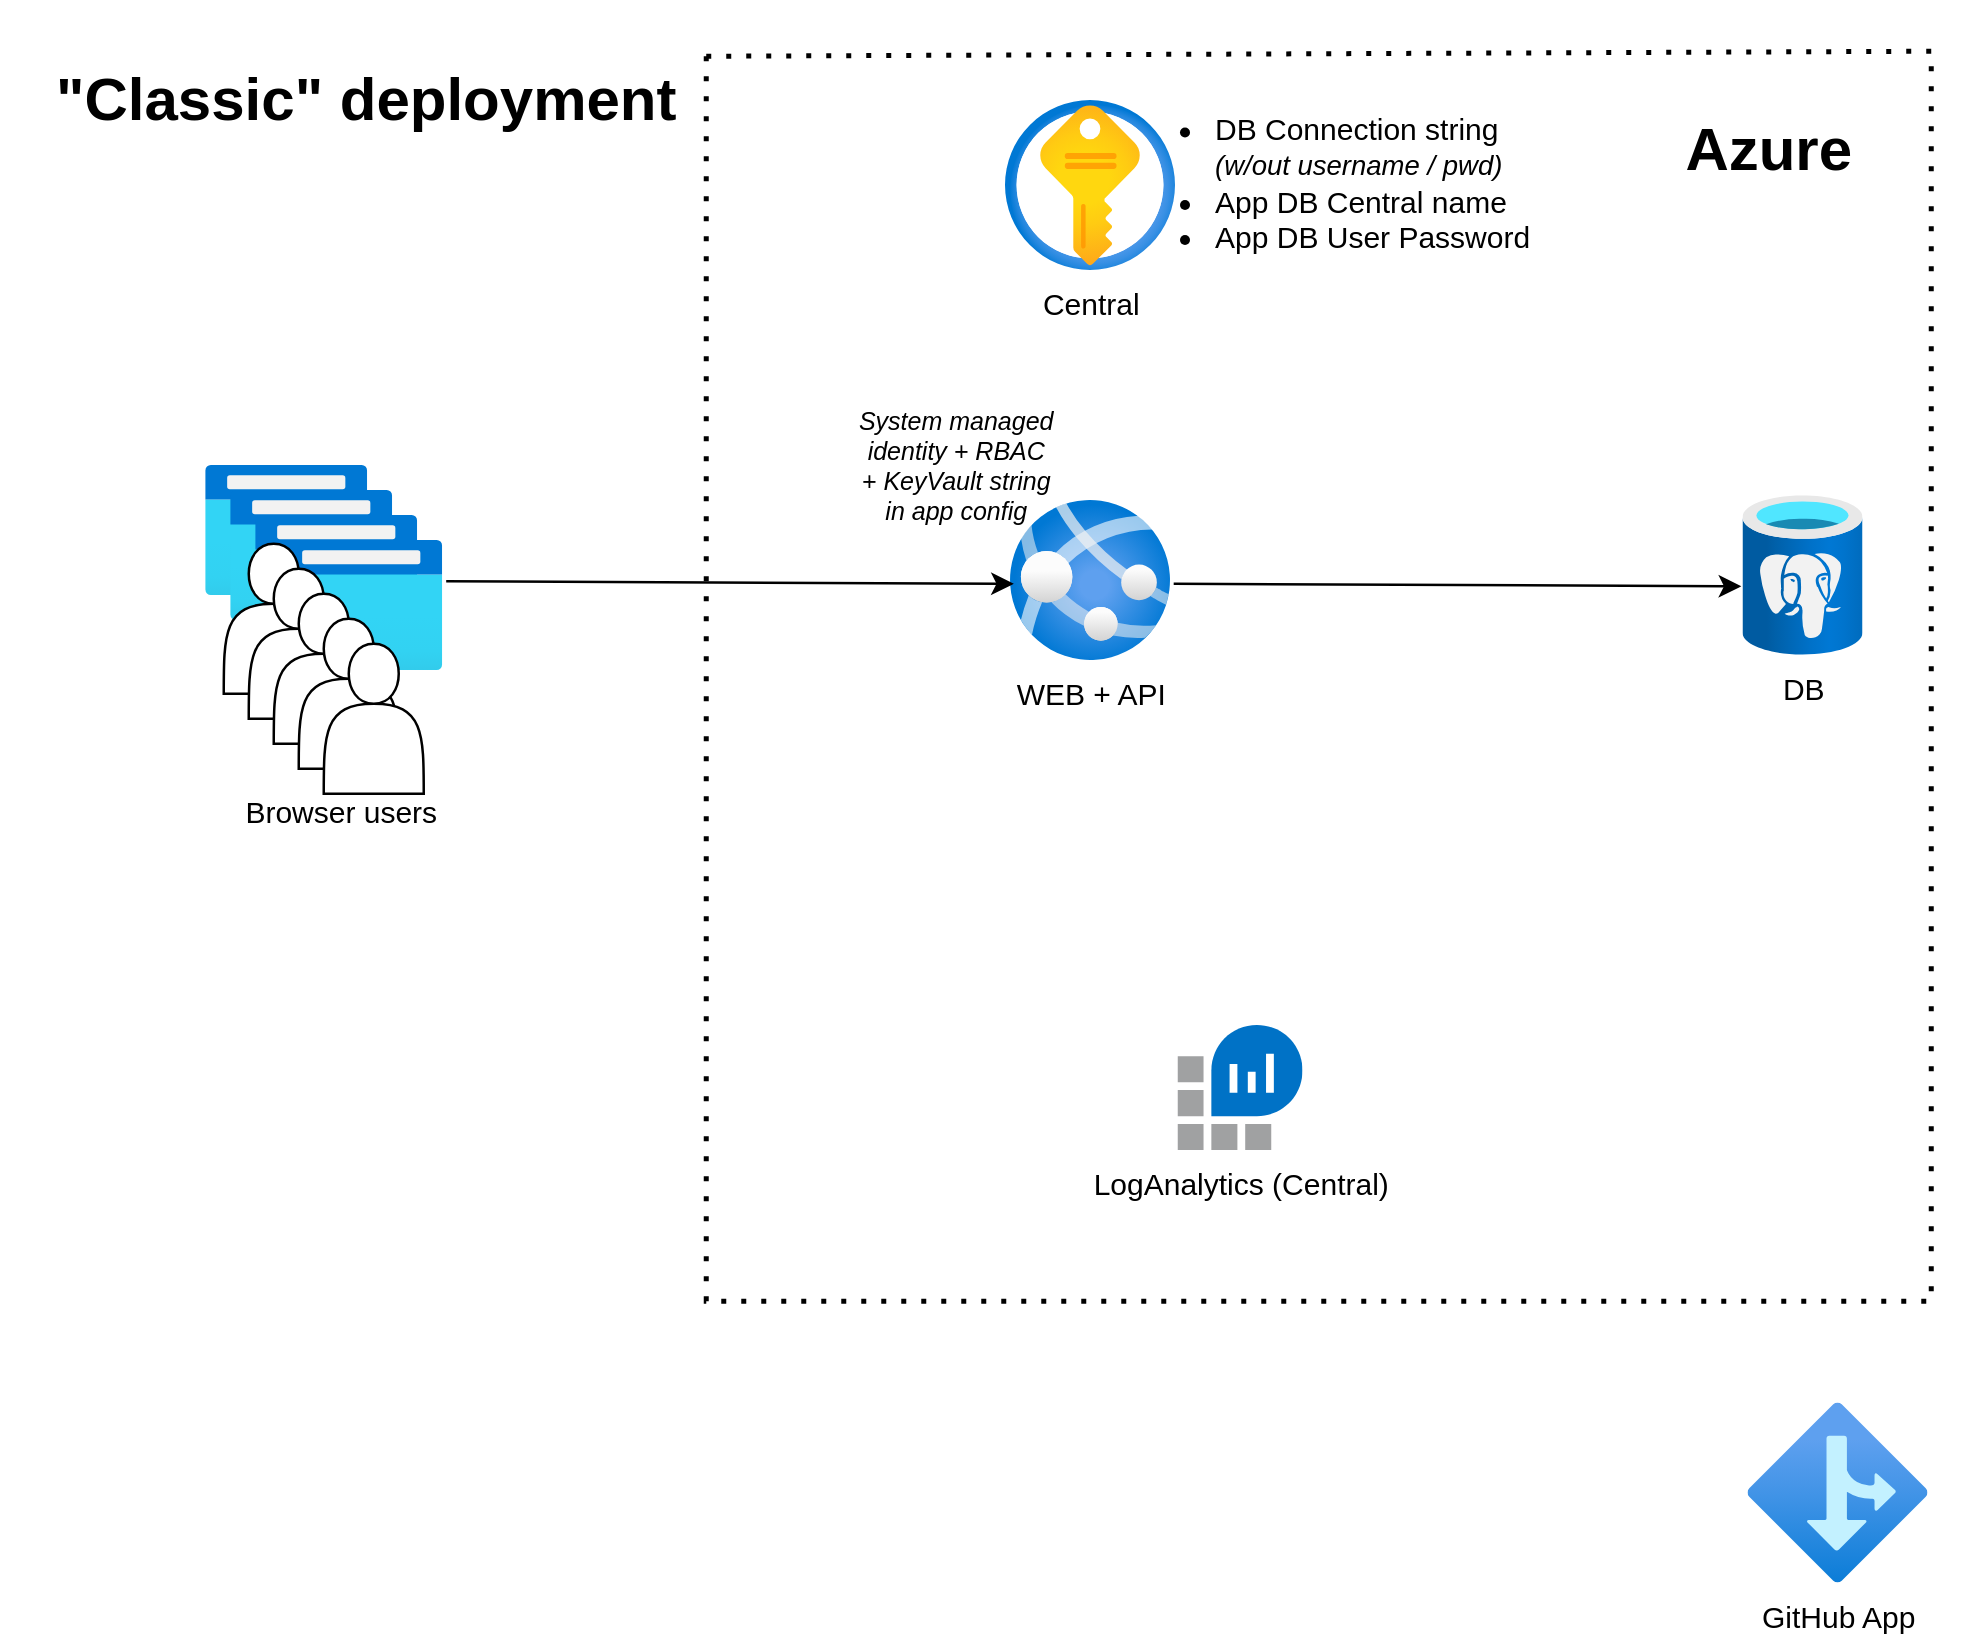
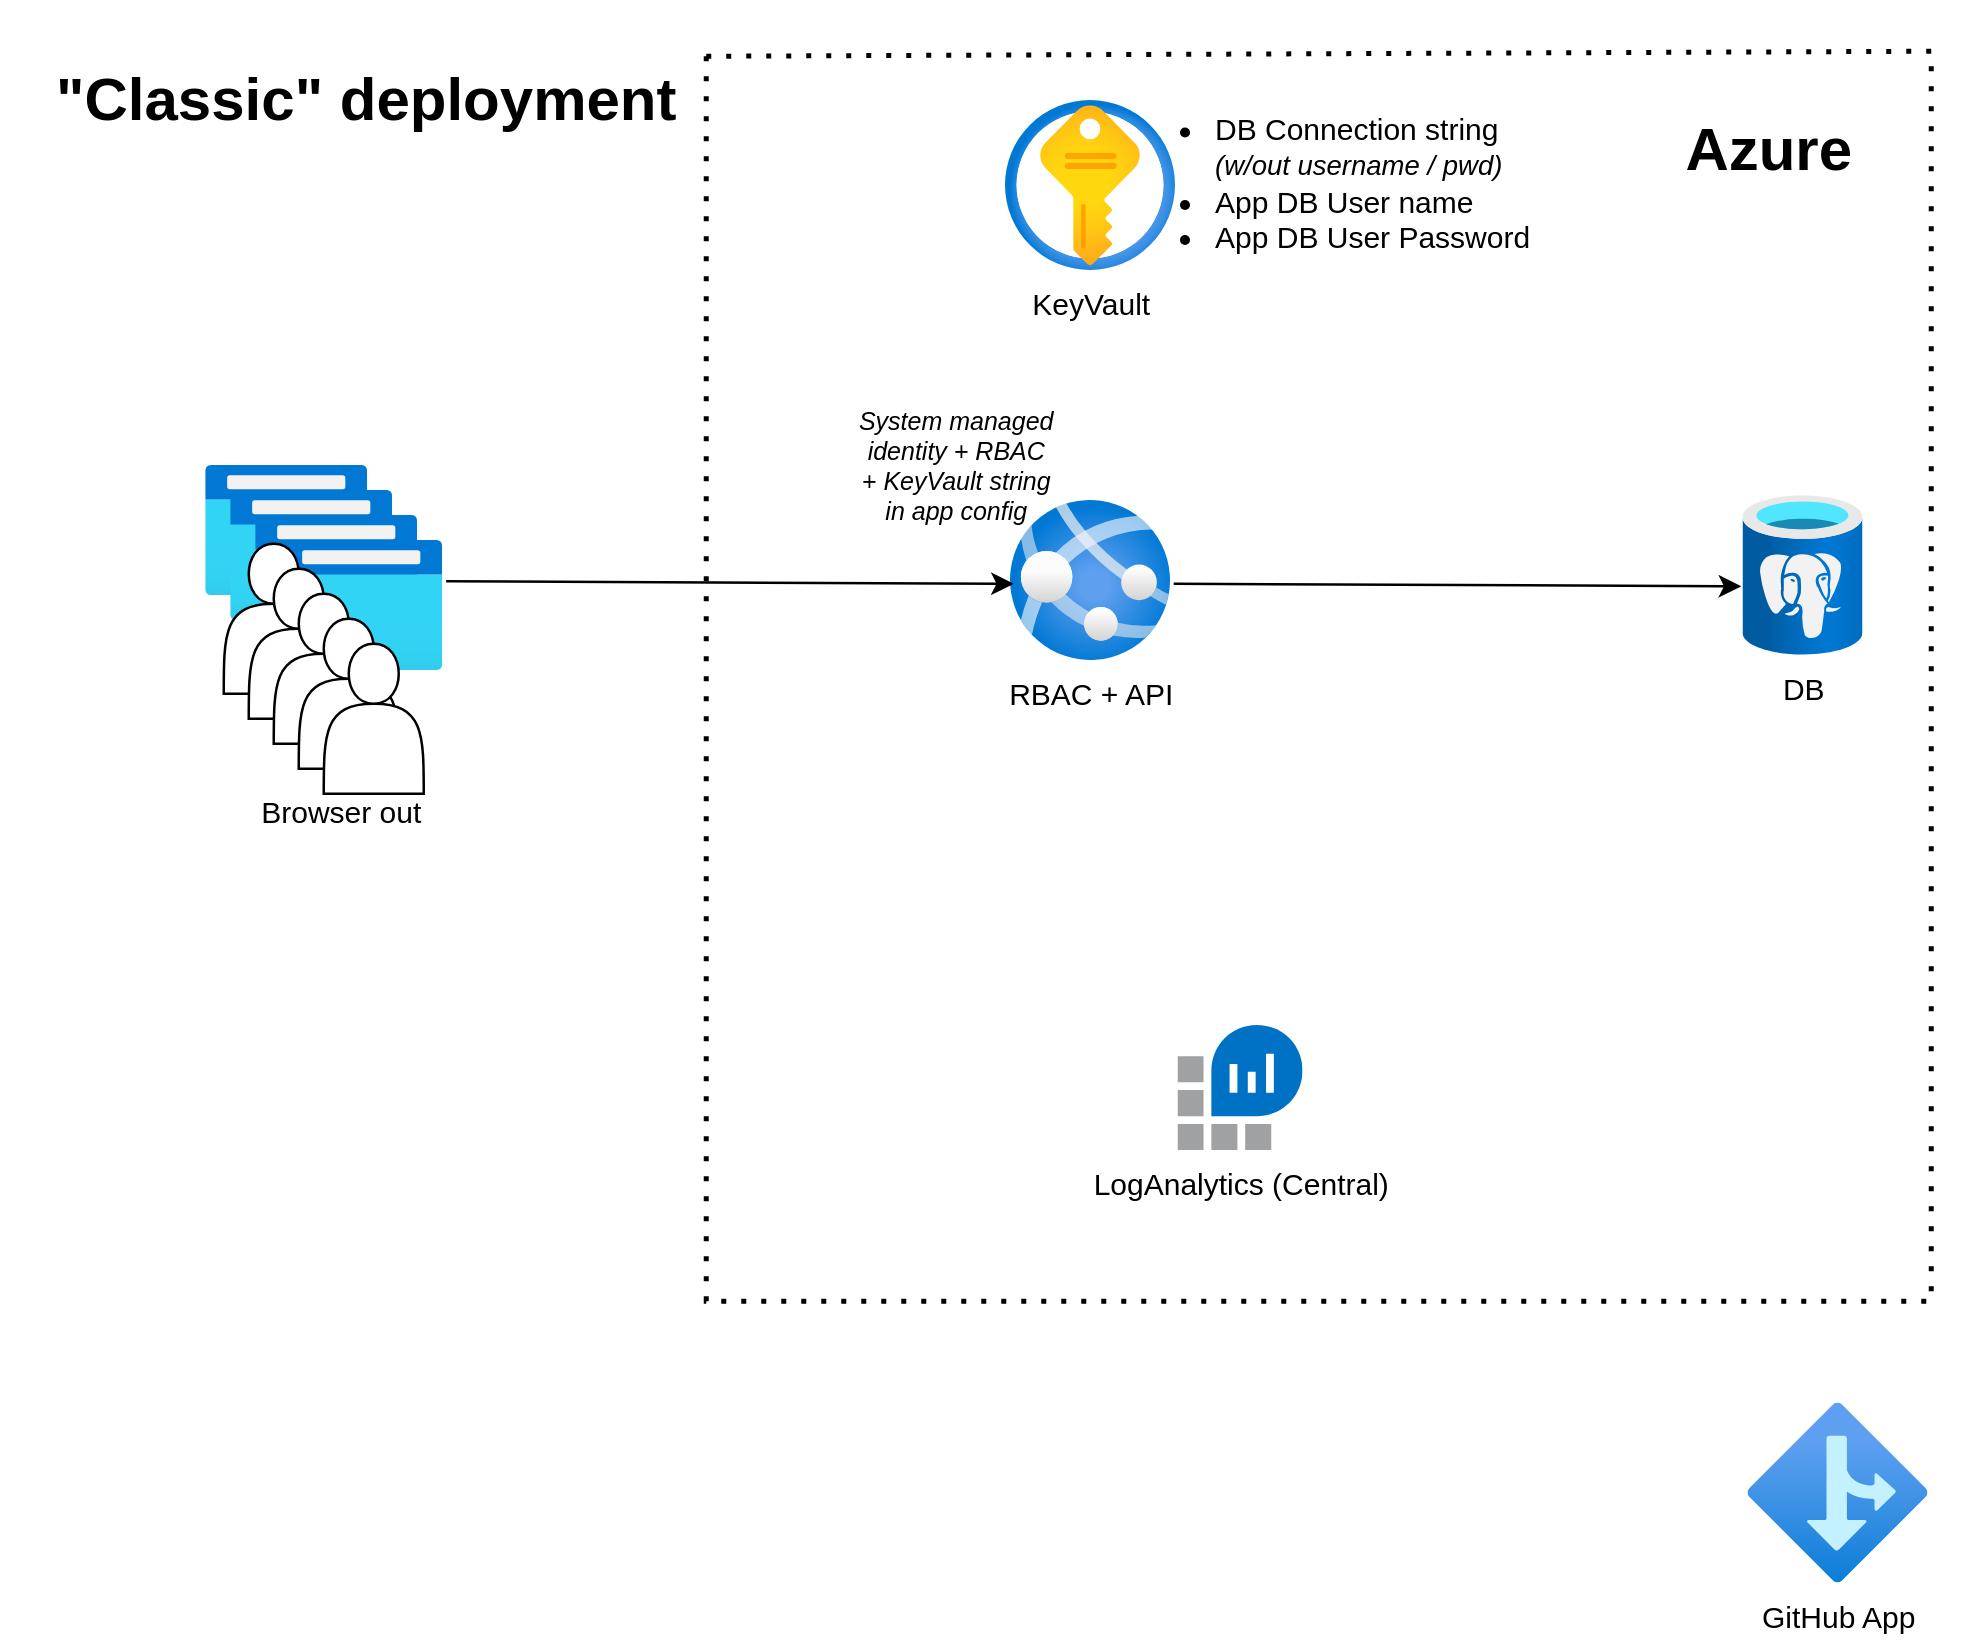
(1334, 169) -> (1334, 169)
(1093, 307) -> (1093, 307)
(1093, 697) -> (1093, 697)
(343, 814) -> (343, 814)
